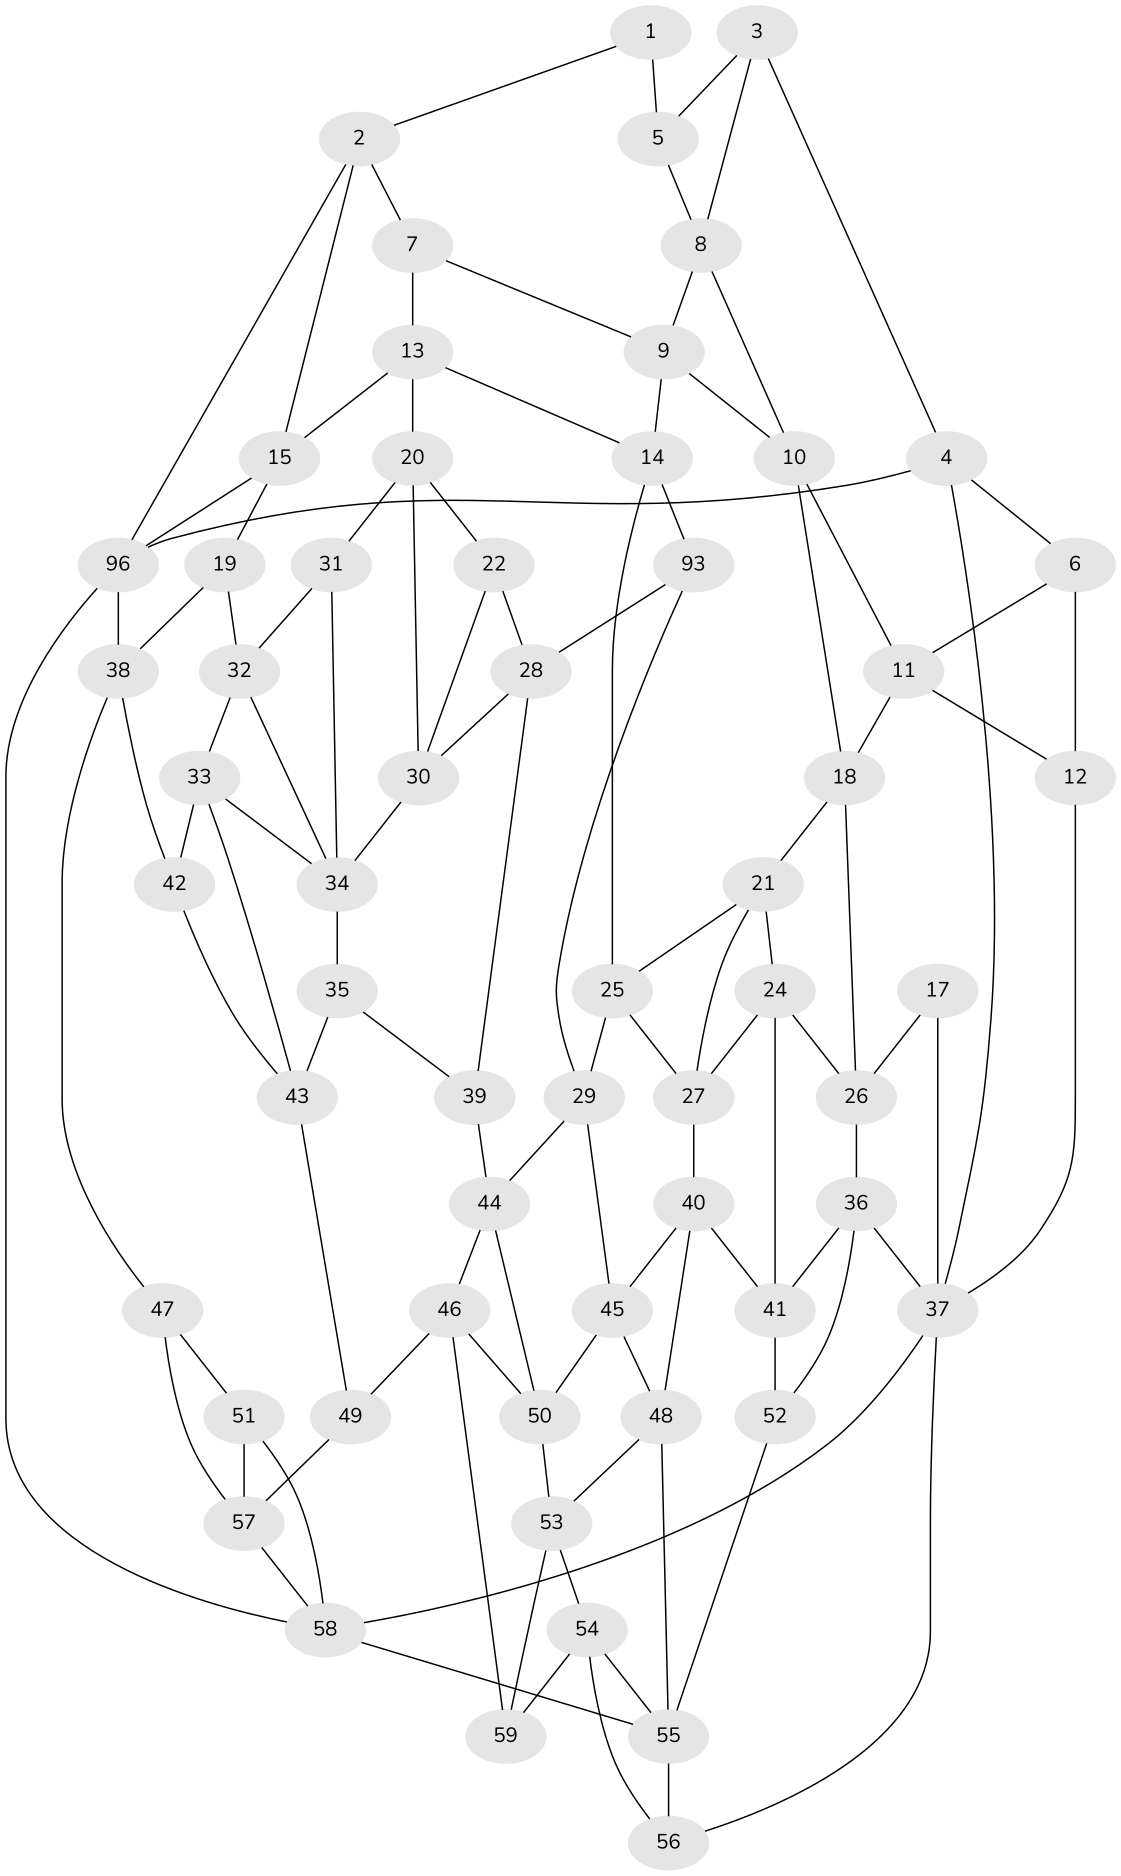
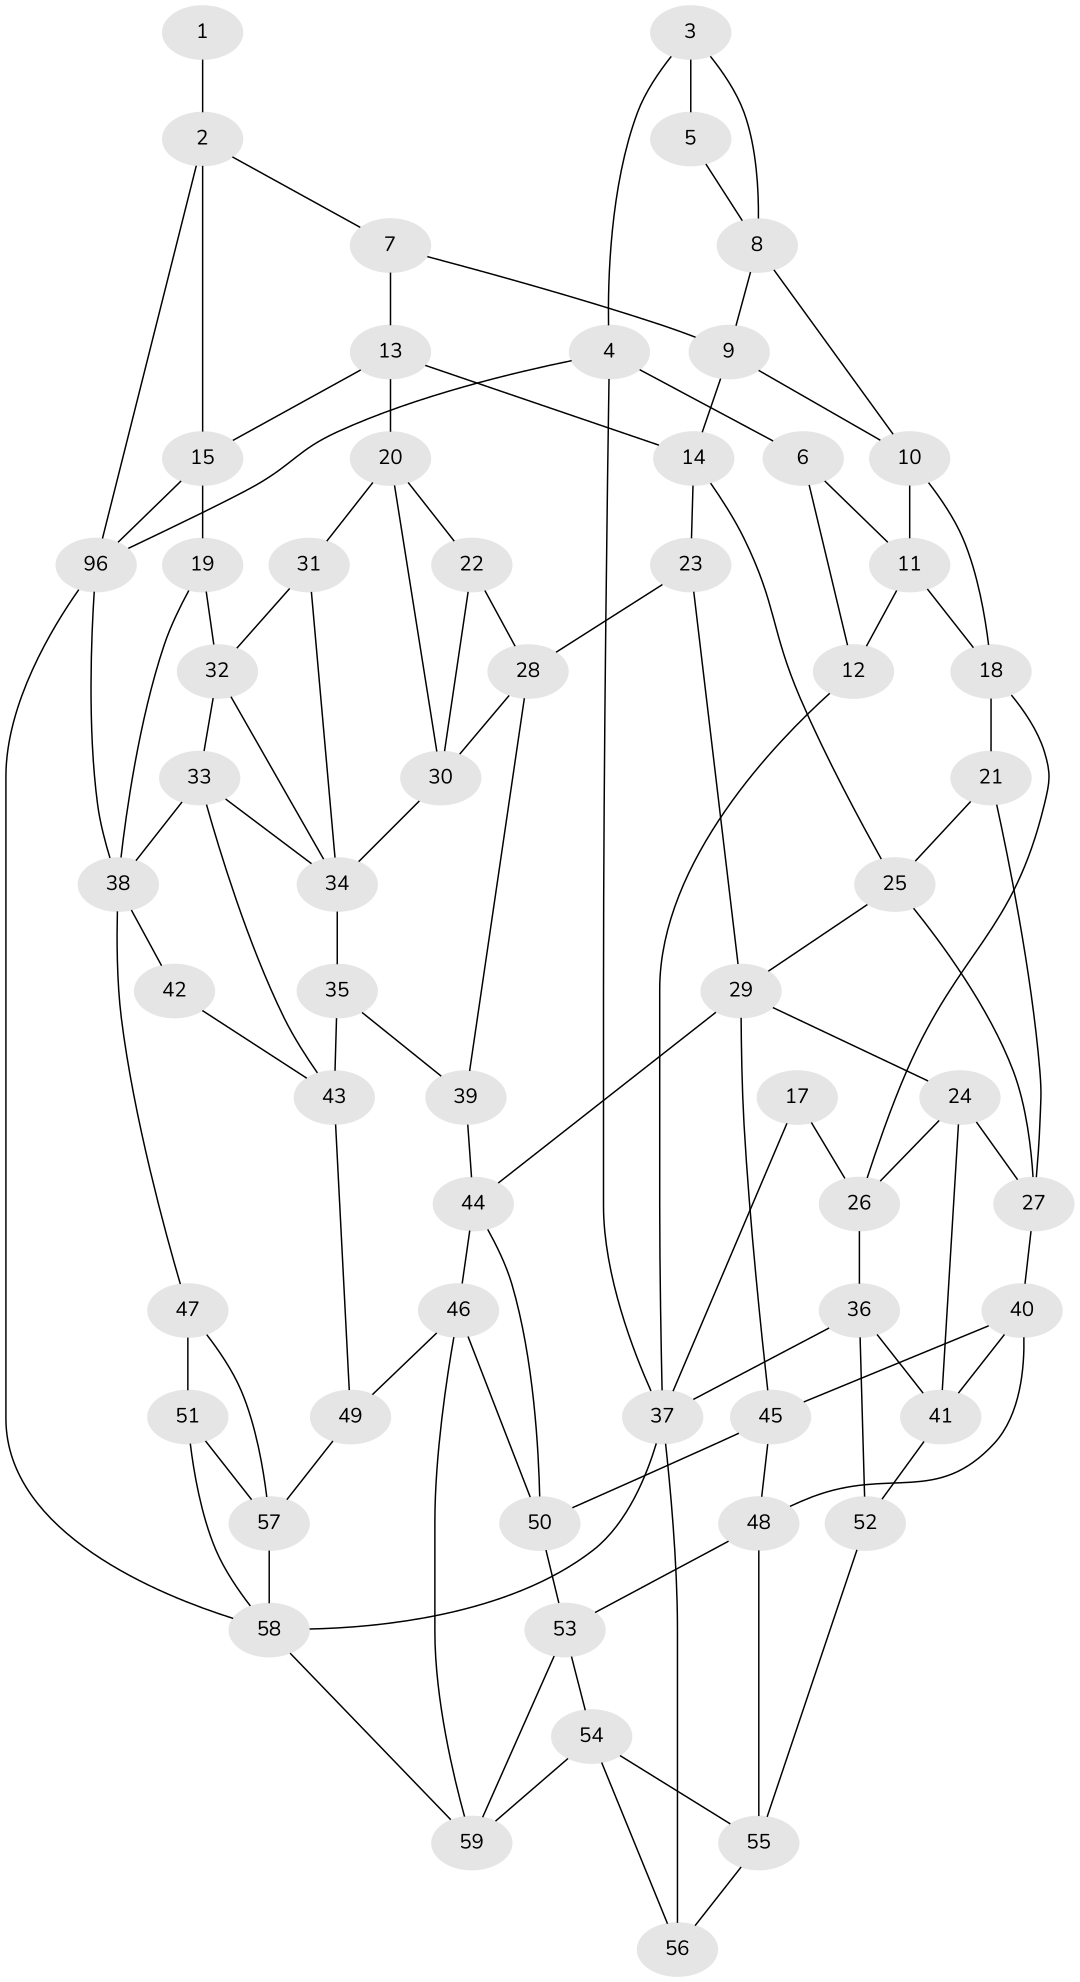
(655, 86) -> none
(694, 565) -> (691, 565)
(187, 831) -> (159, 831)
(769, 938) -> (850, 1044)
(484, 1679) -> (370, 1736)
